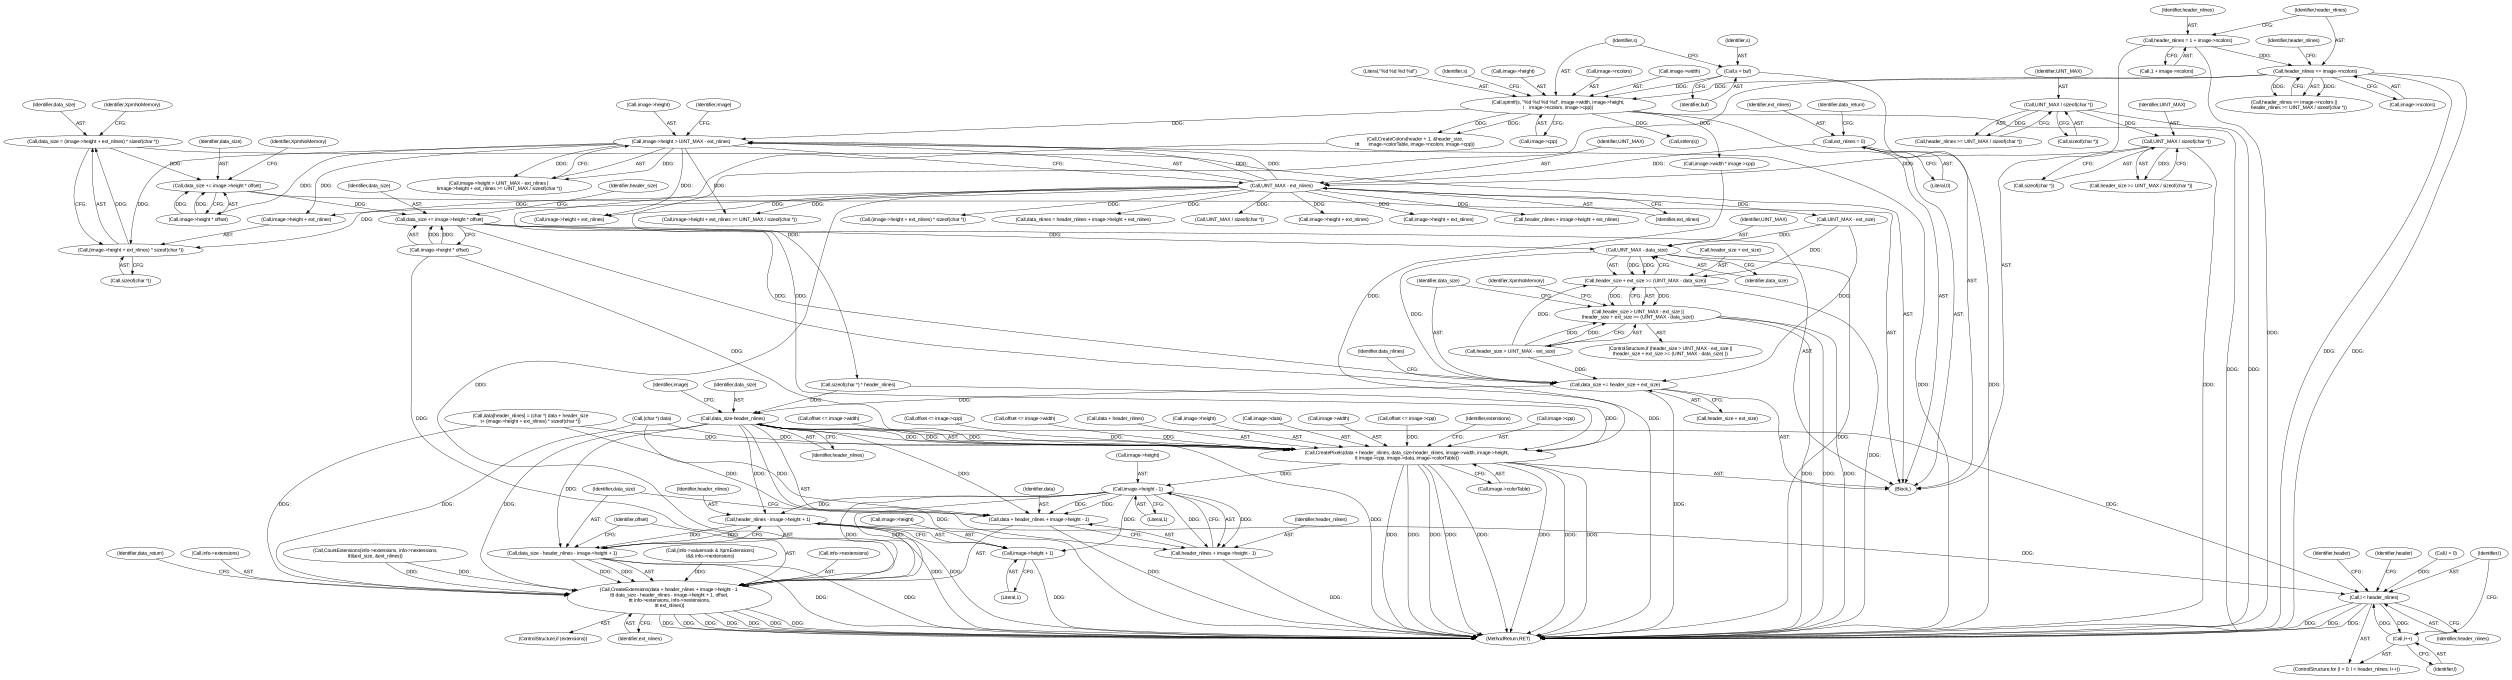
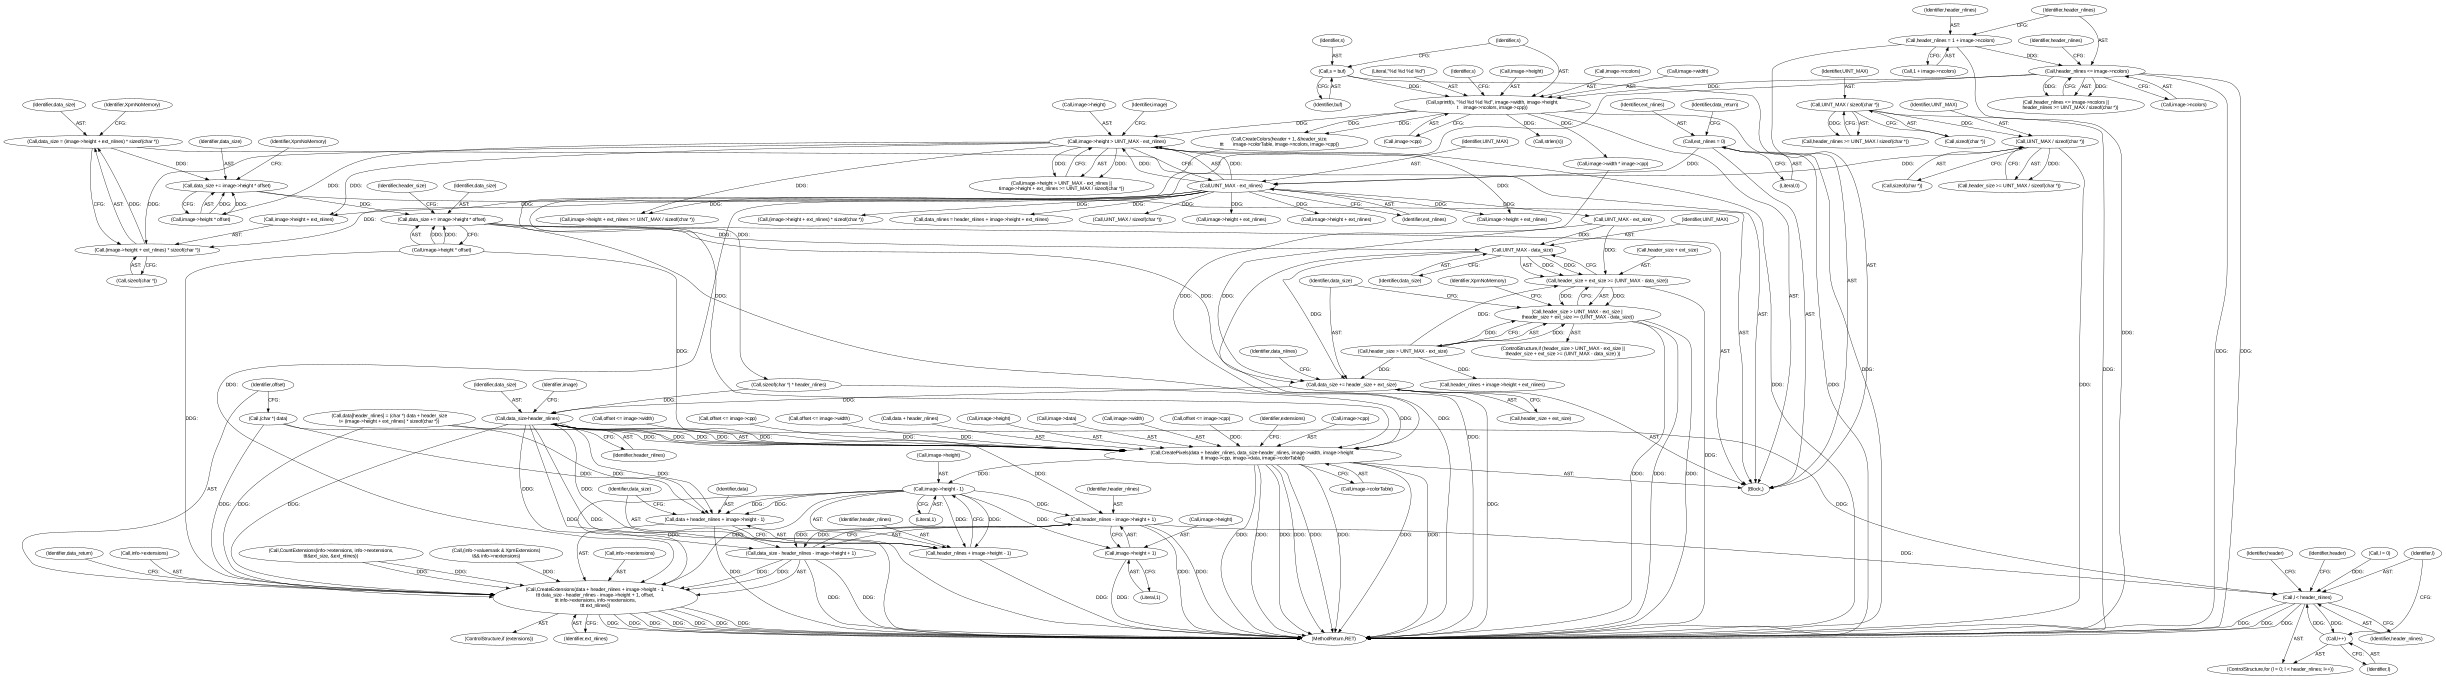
(1418, 202) -> (1446, 368)
(806, 489) -> (588, 489)
(599, 536) -> (268, 400)
